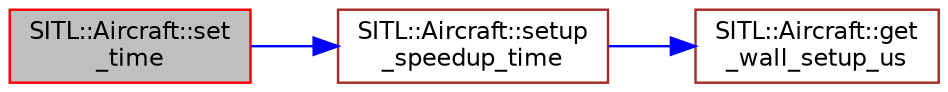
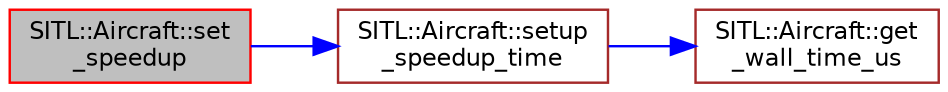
(130, 46) -> (130, 46)
(817, 46) -> (817, 46)
